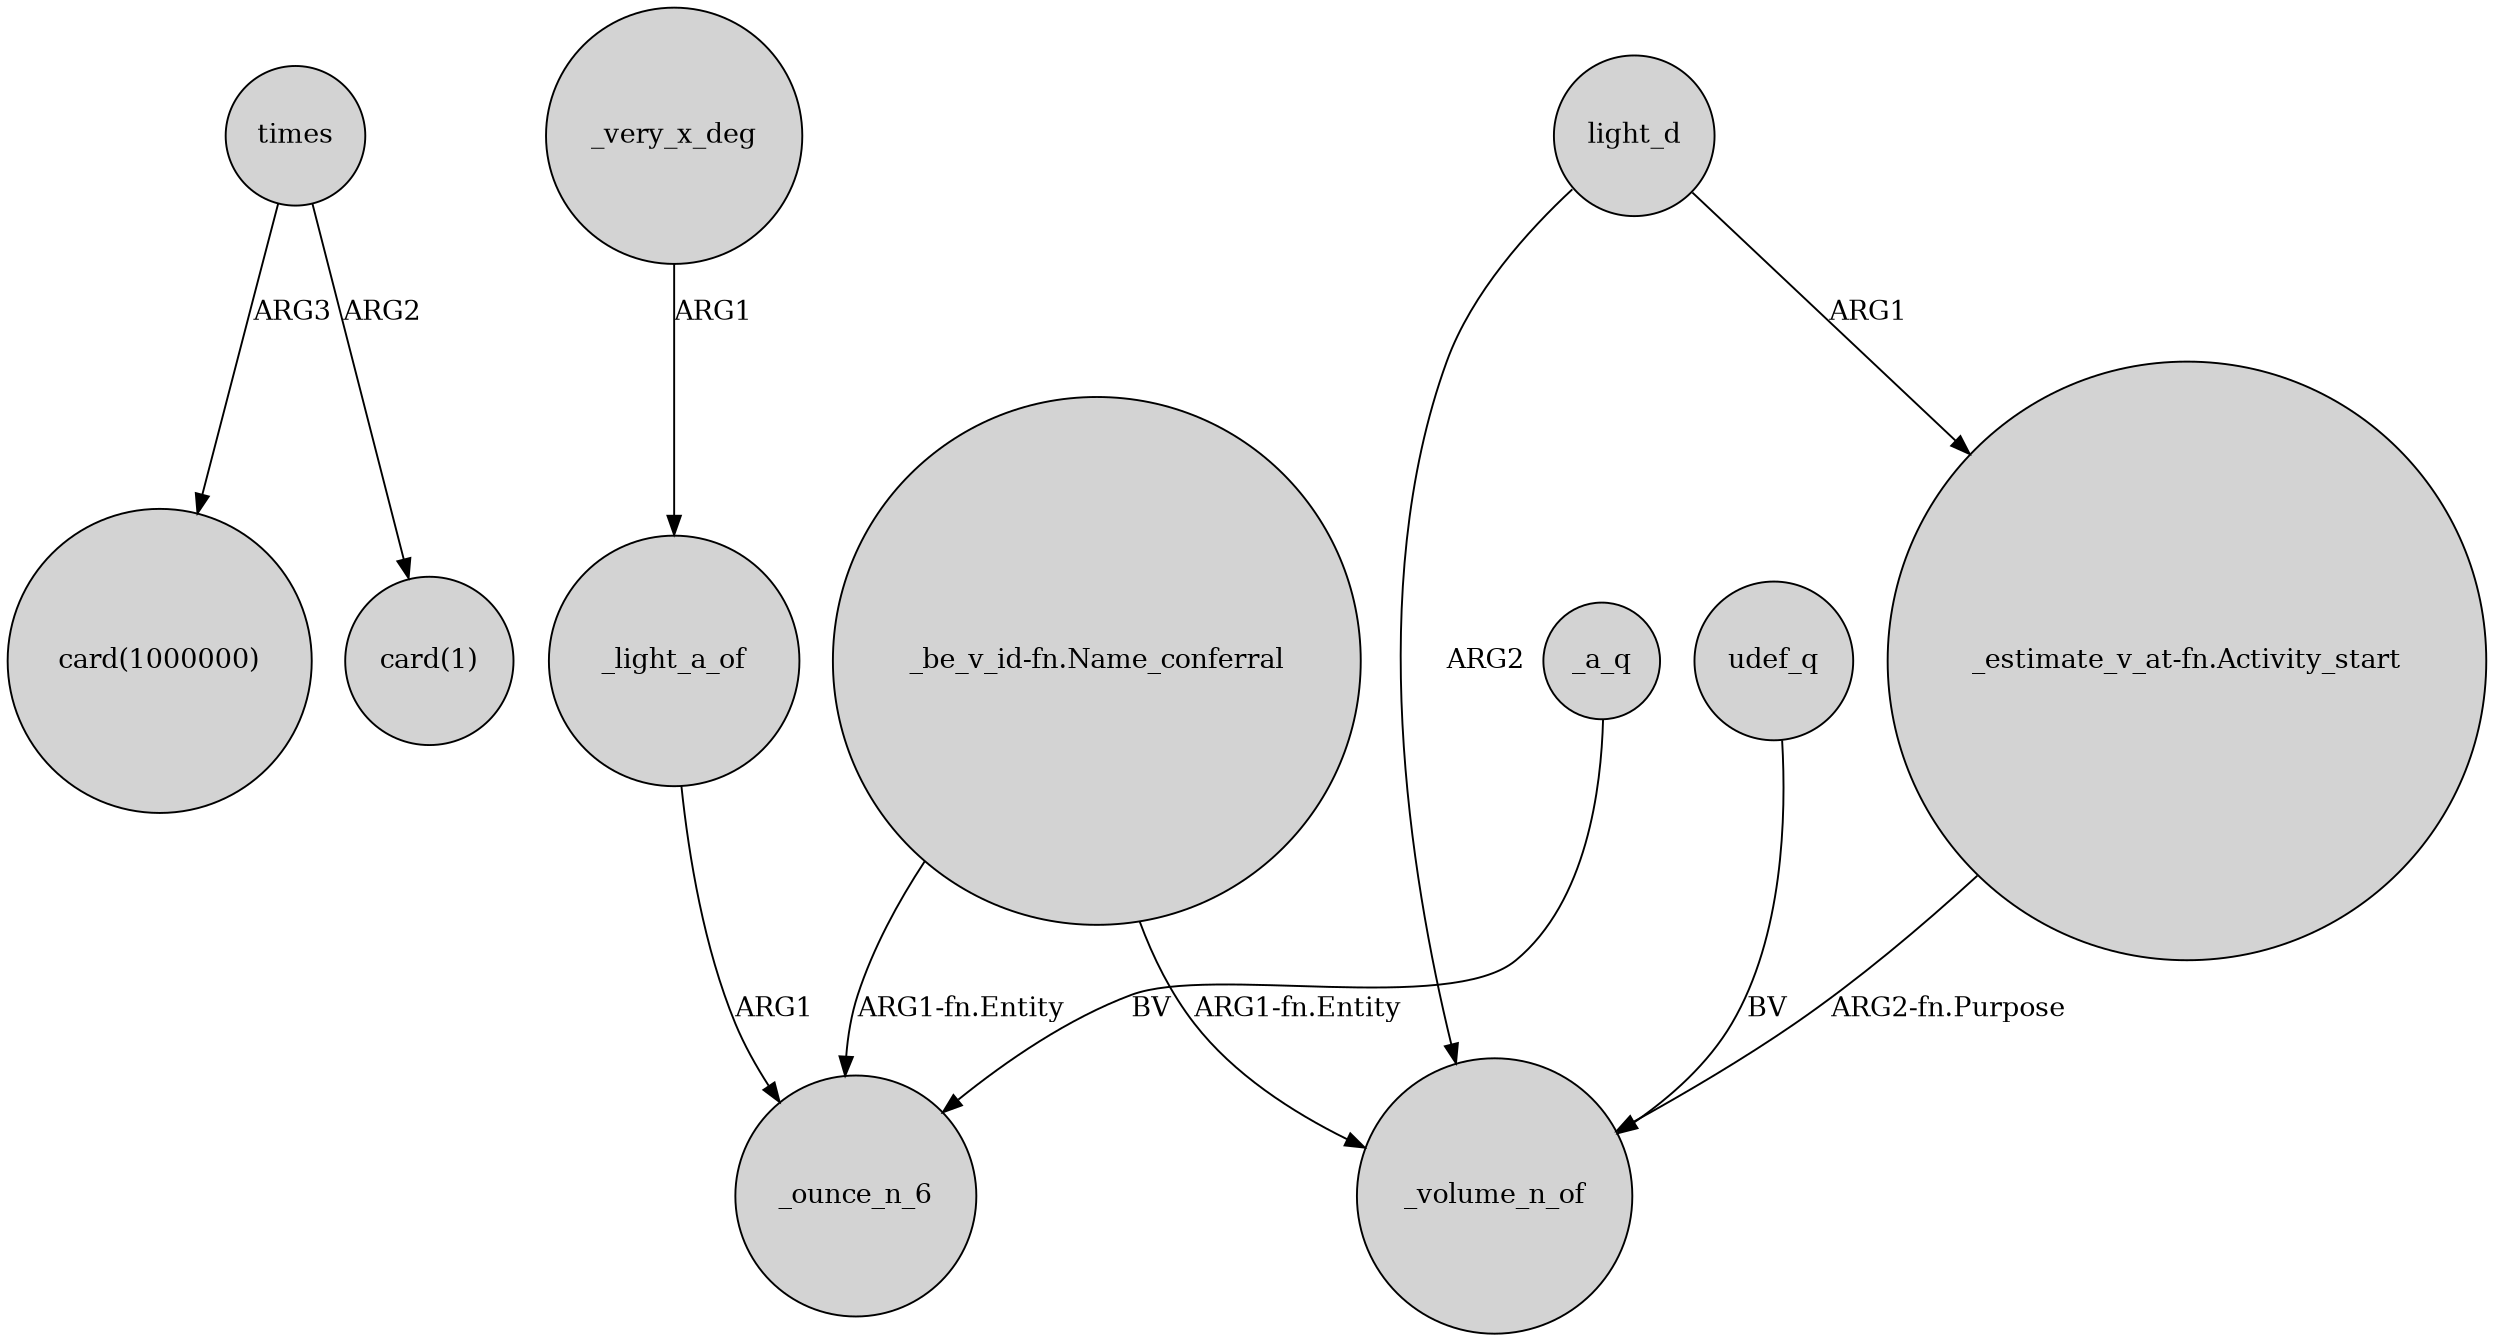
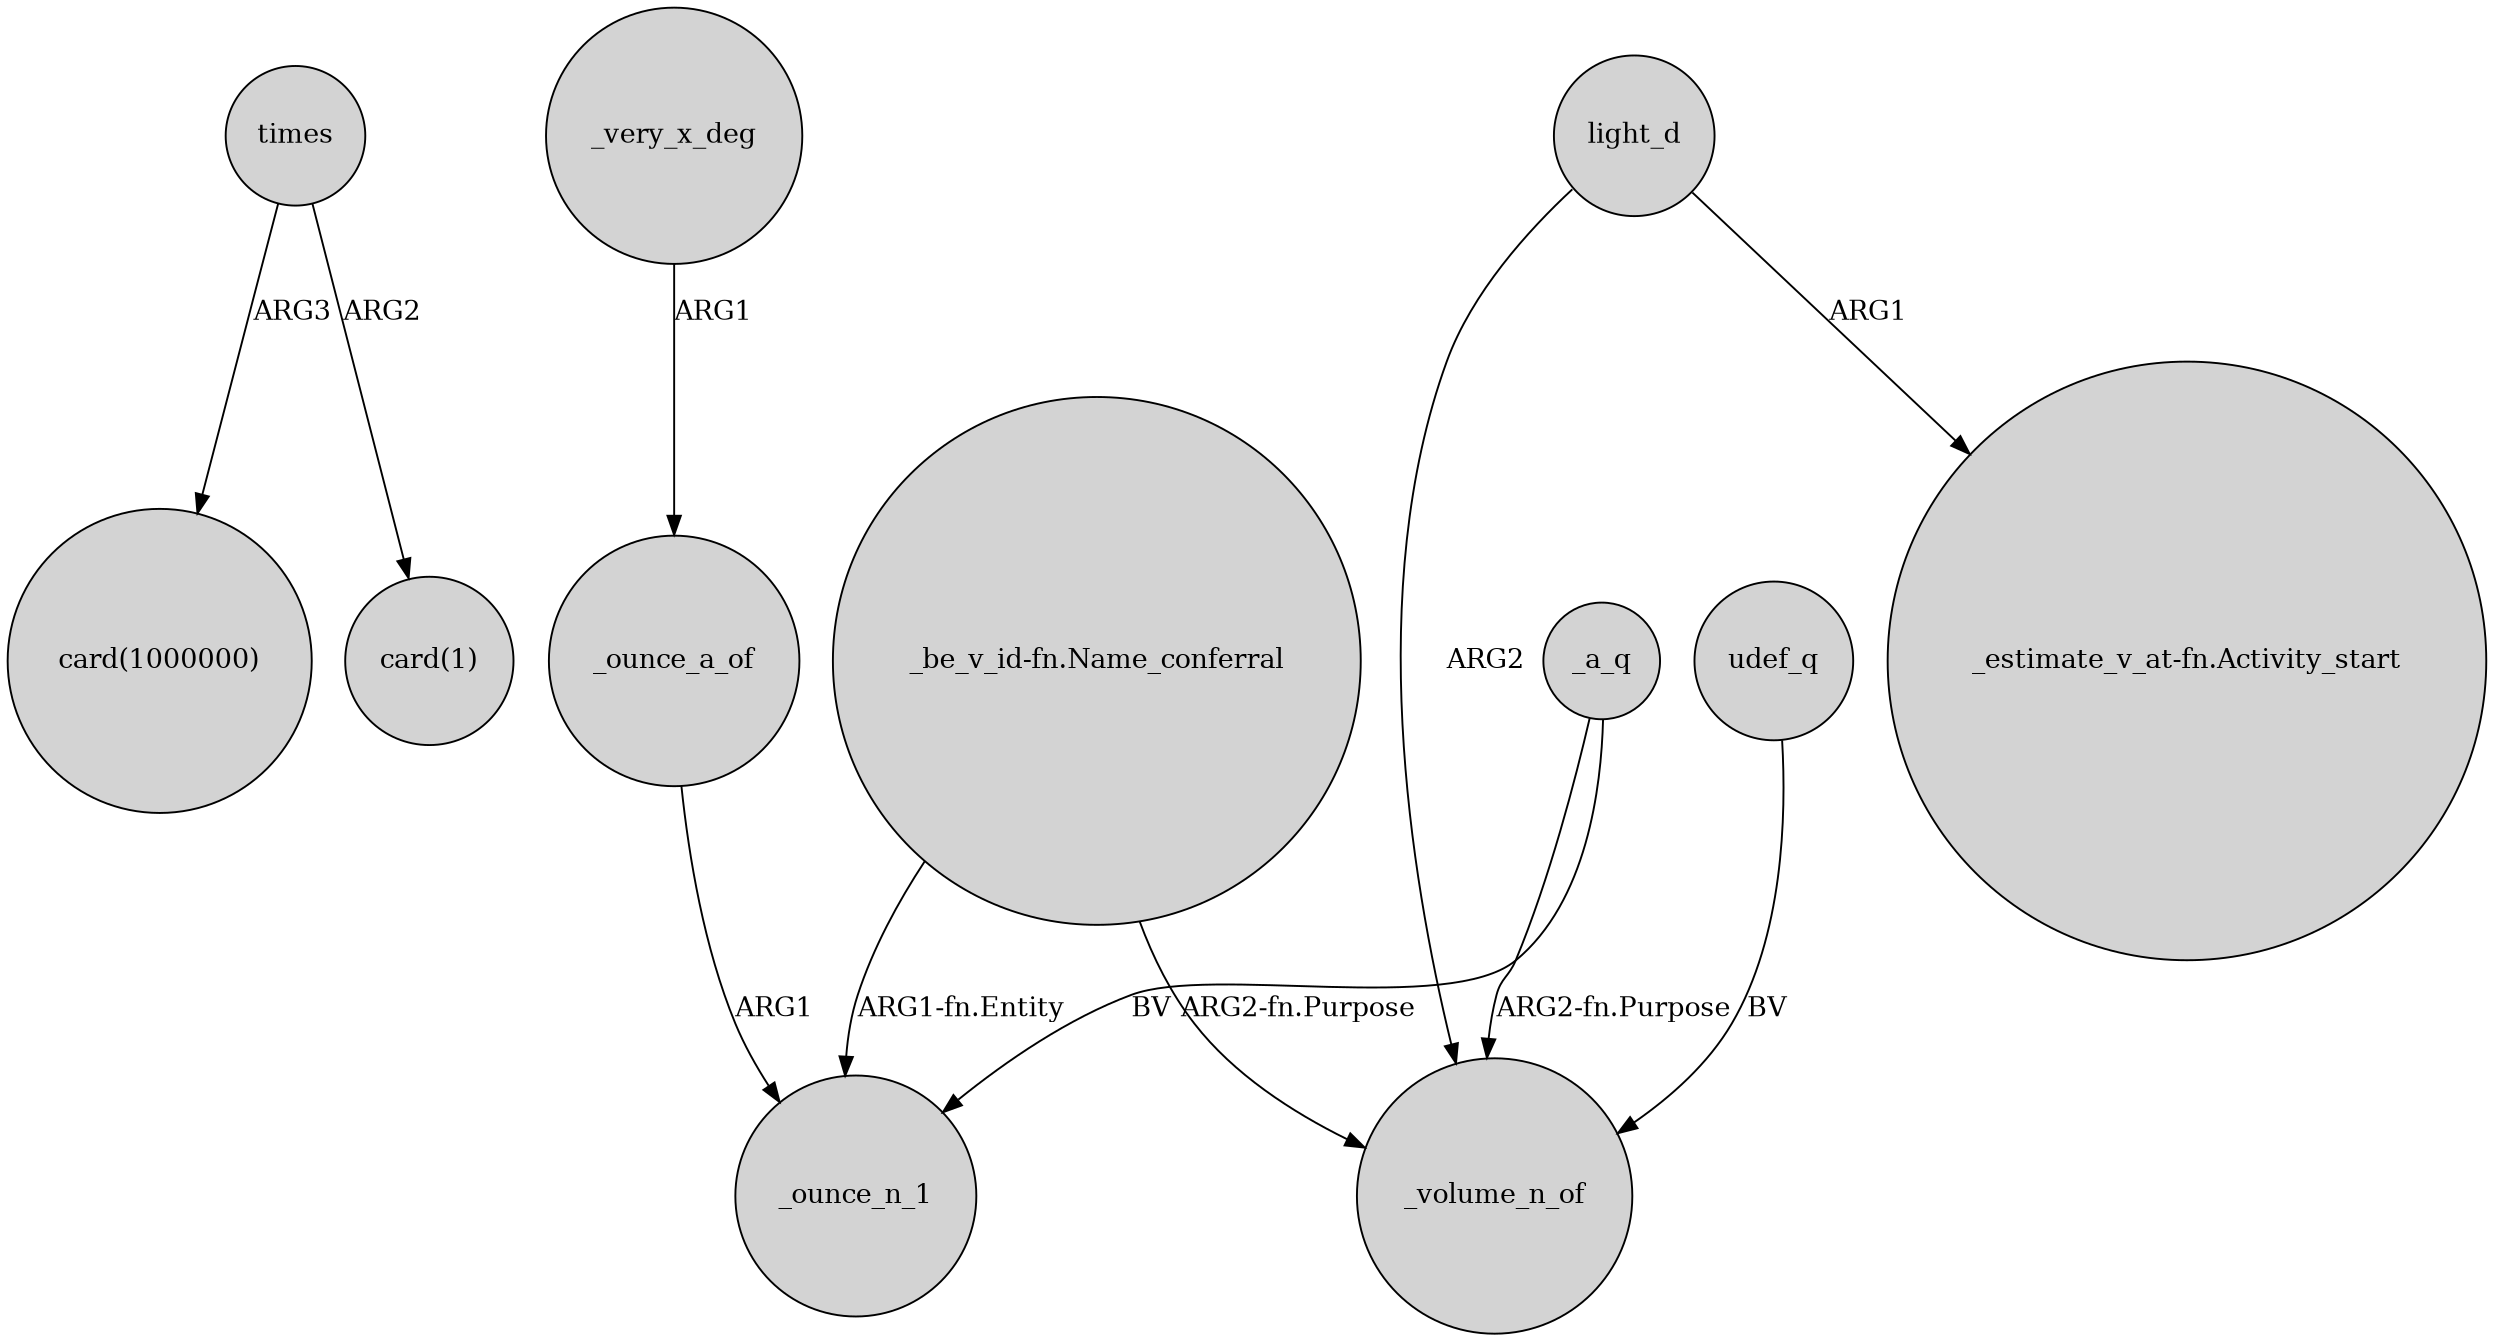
(674, 661) -> (674, 661)
(1299, 1009) -> (1299, 1009)
(1814, 1010) -> (1545, 881)
(856, 1196) -> (856, 1196)
